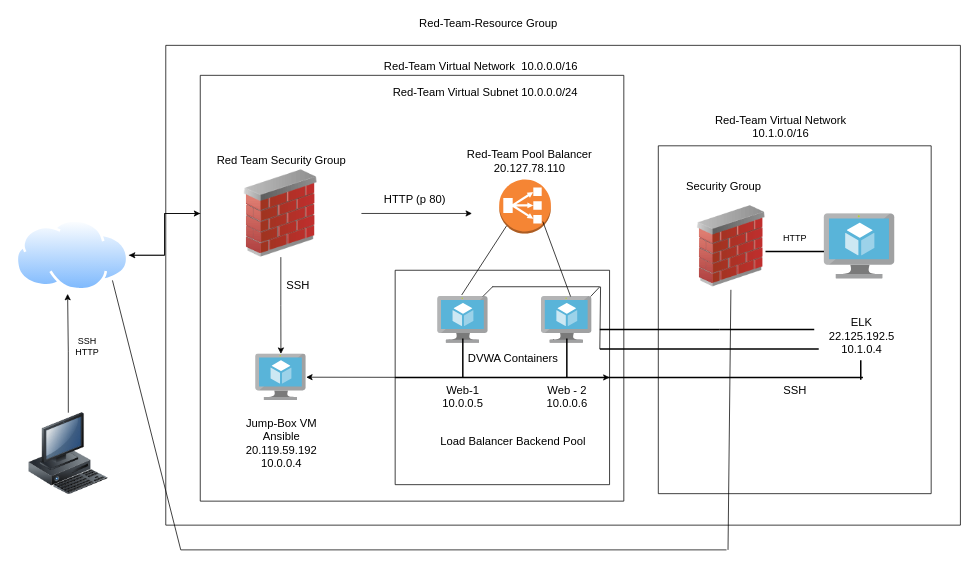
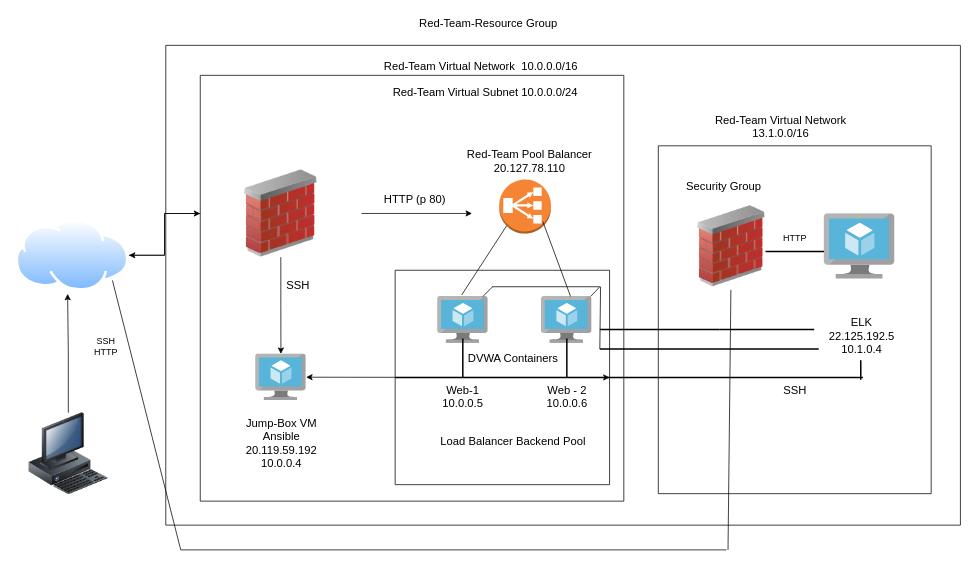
(781, 126) -> (781, 126)
(281, 160) -> none
(87, 347) -> (105, 347)
